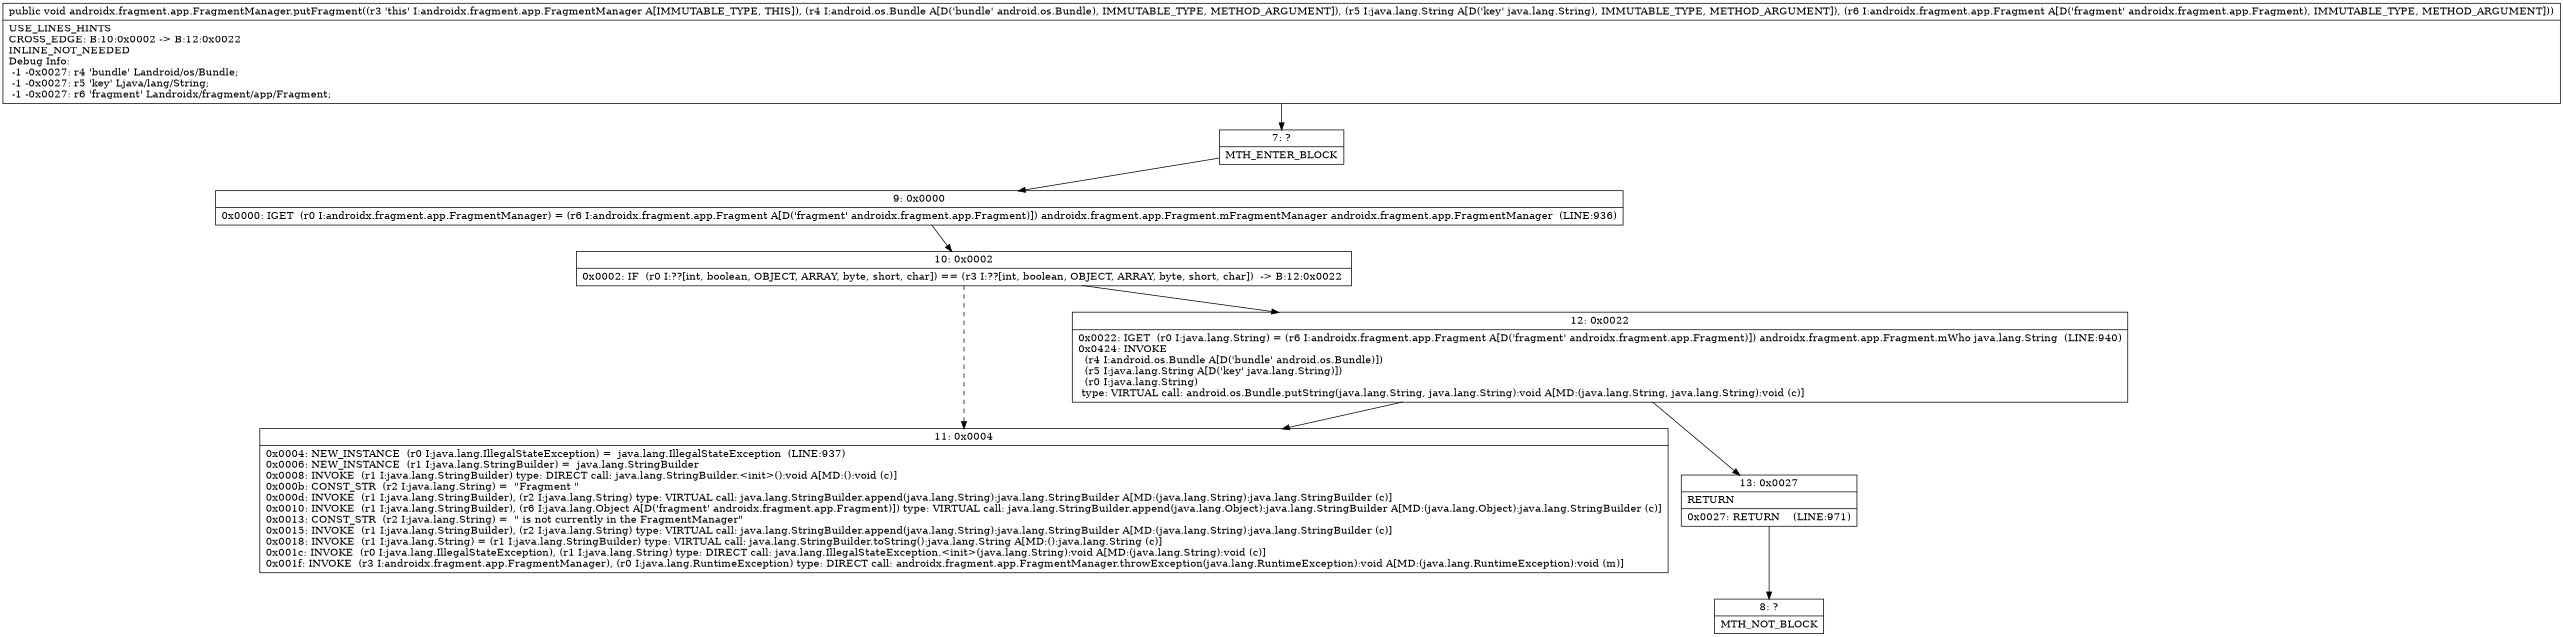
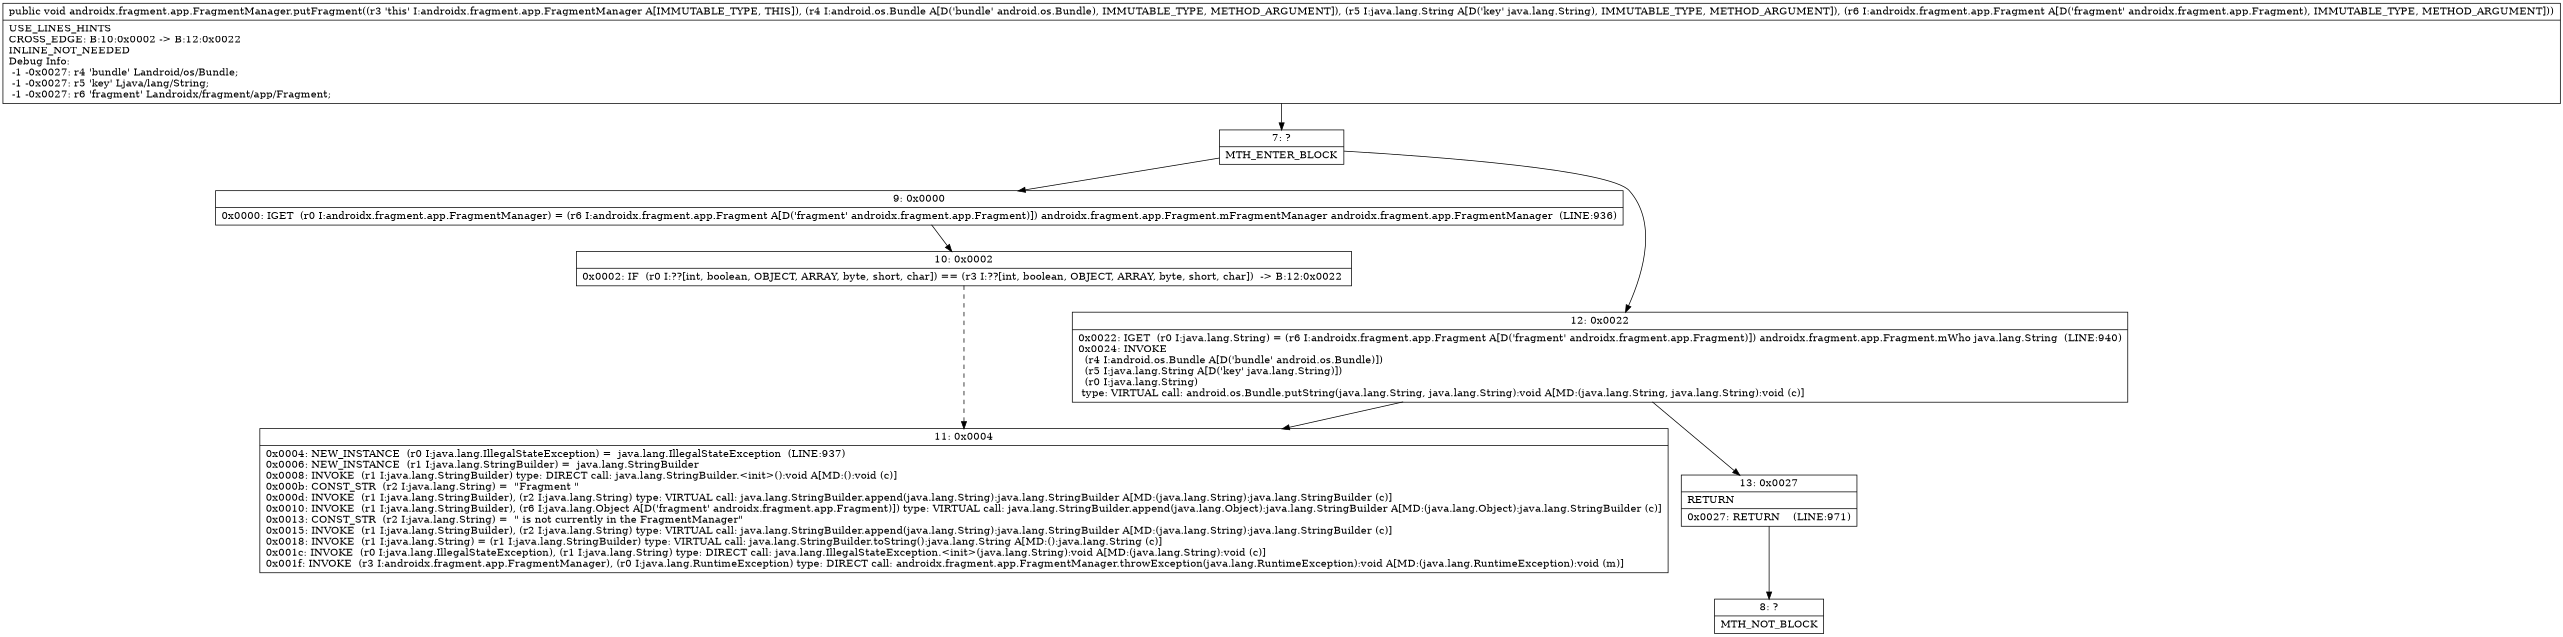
(1177, 298) -> (1548, 169)
(1126, 349) -> (1126, 349)
